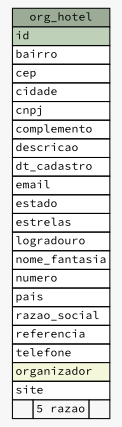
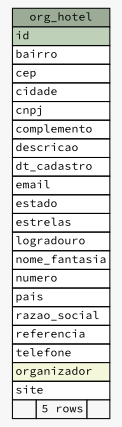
(61, 409) -> (63, 409)
